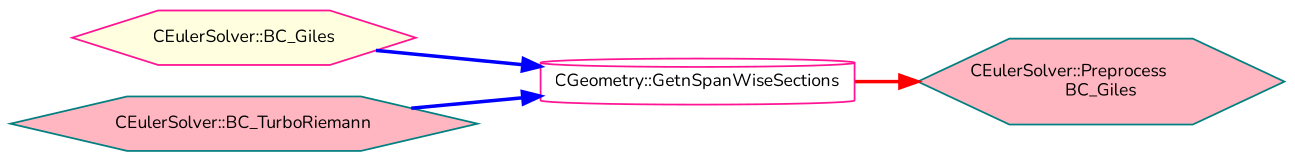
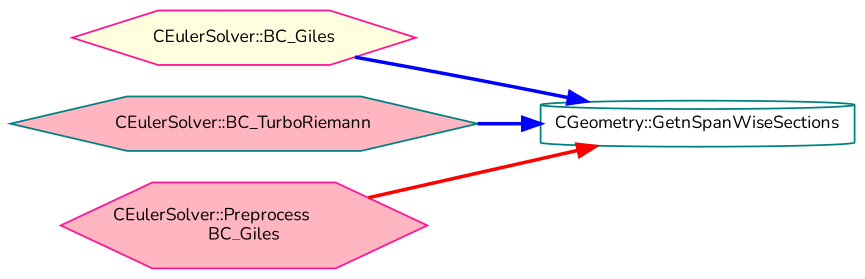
(698, 82) -> (698, 124)
(877, 82) -> (473, 174)
(1101, 82) -> (244, 225)
